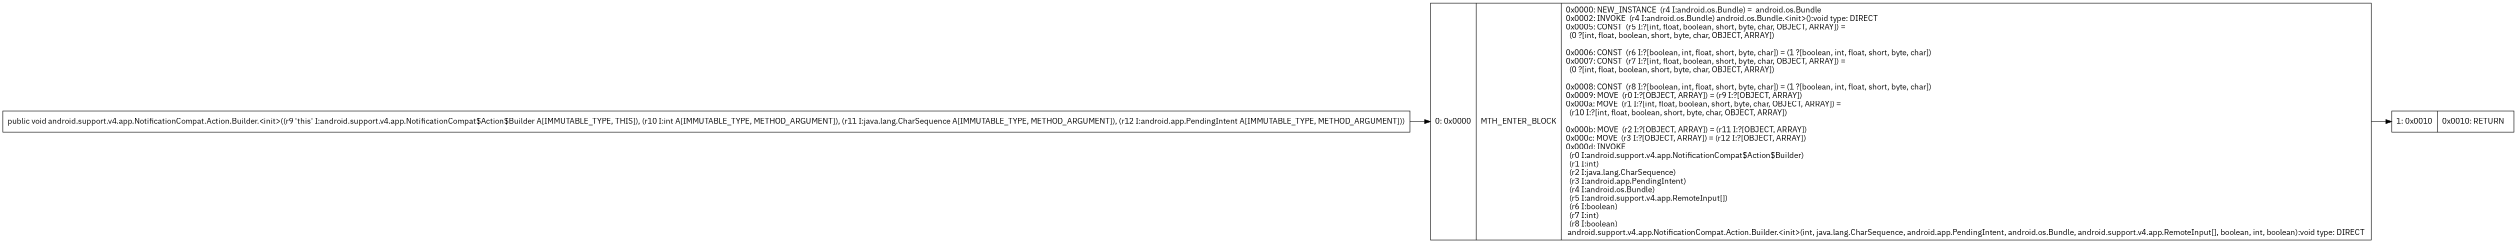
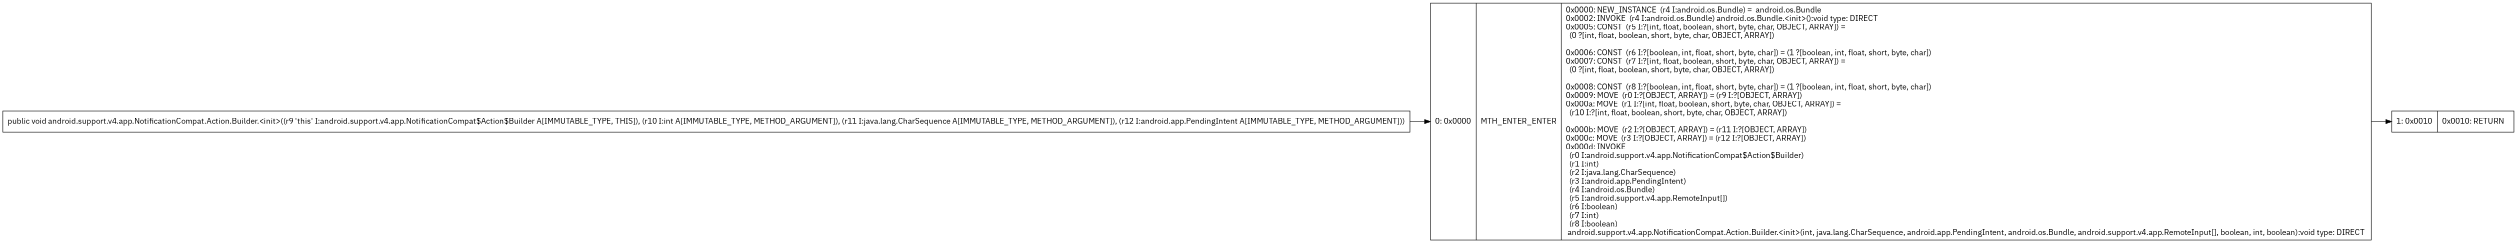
(1519, 121) -> (1519, 121)
